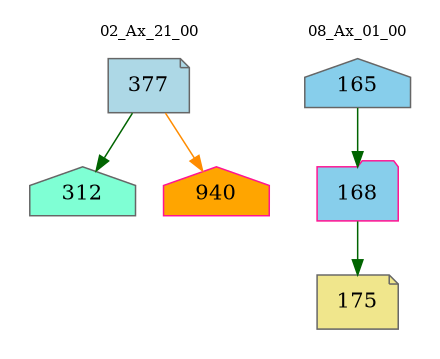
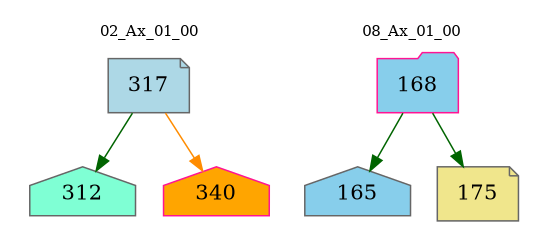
(150, 32) -> (150, 32)
(149, 86) -> (149, 86)
(358, 130) -> (390, 135)
(216, 194) -> (216, 194)
